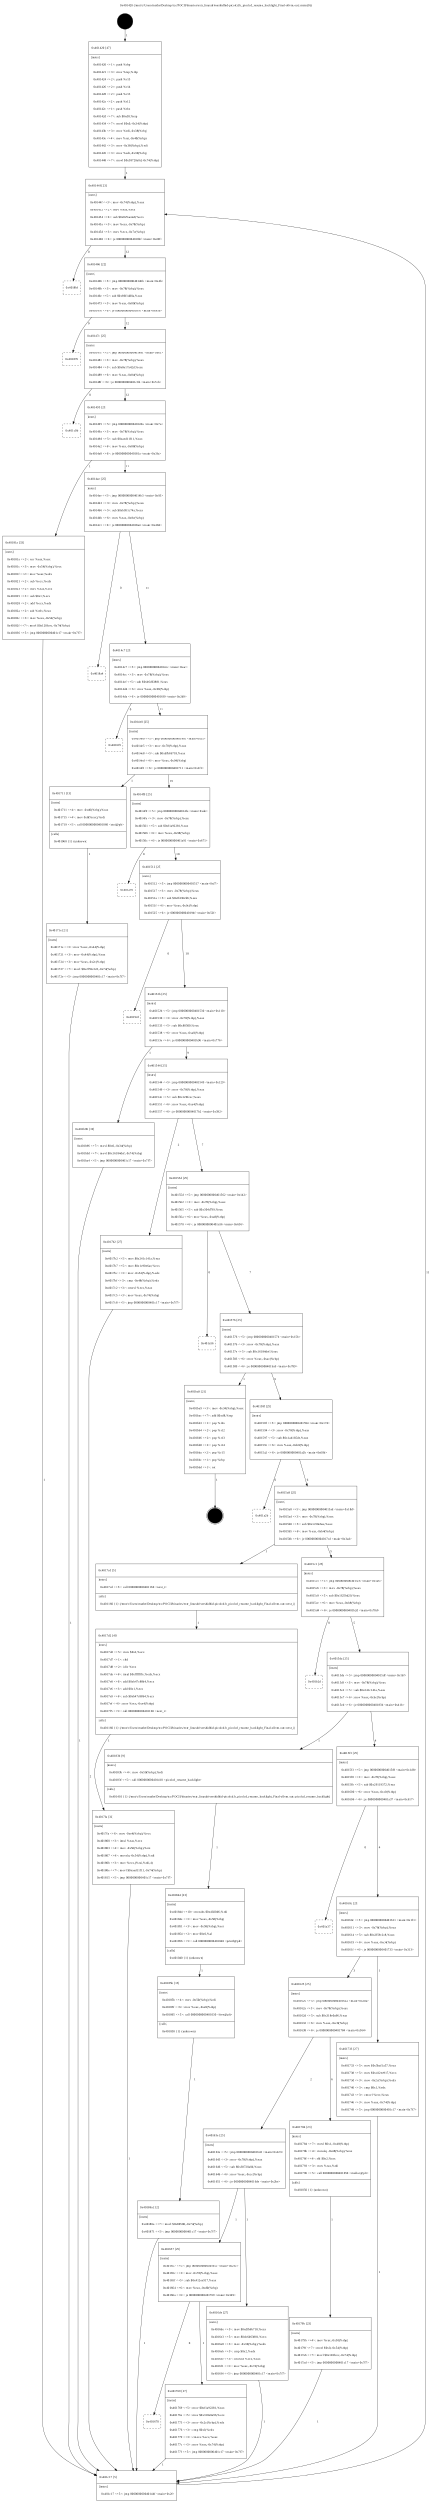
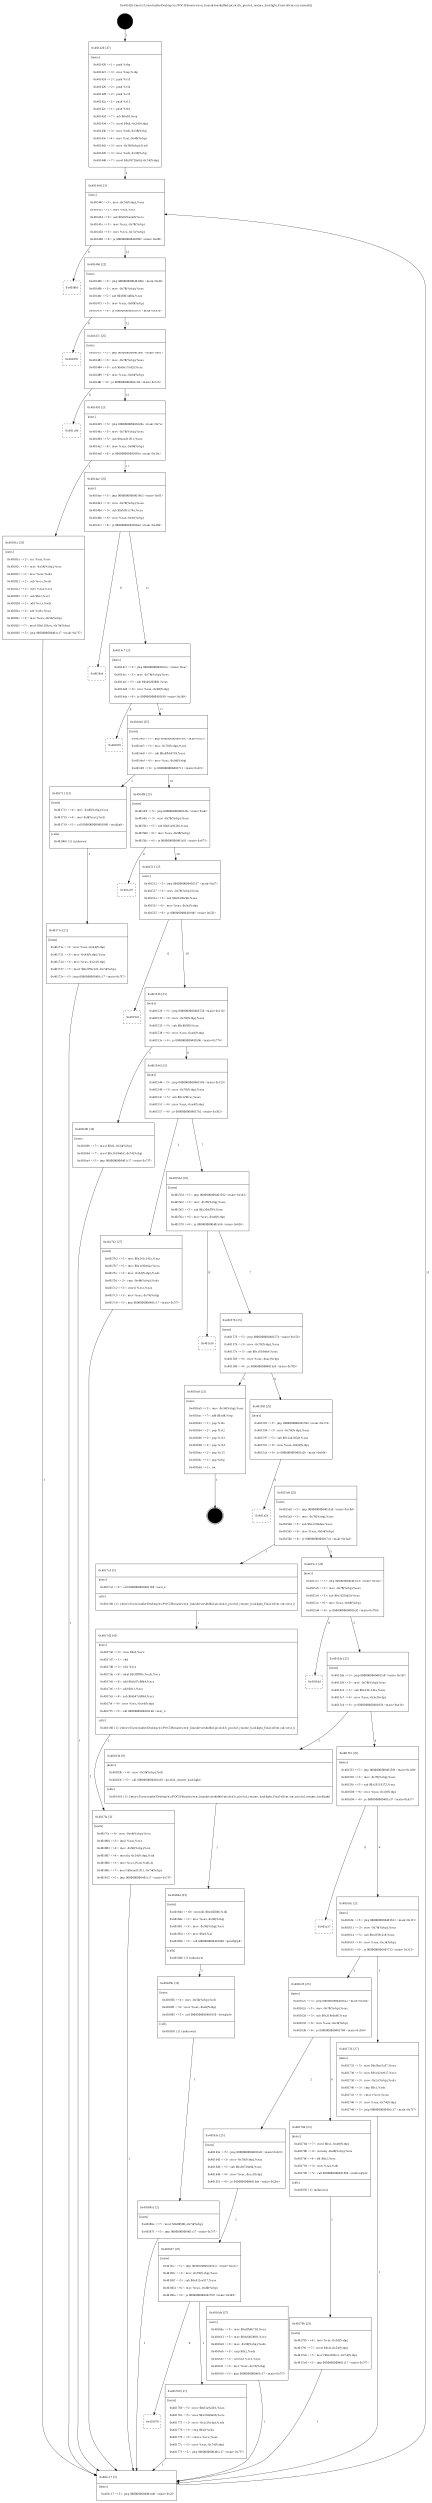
(303, 1471) -> none
(246, 2246) -> none
